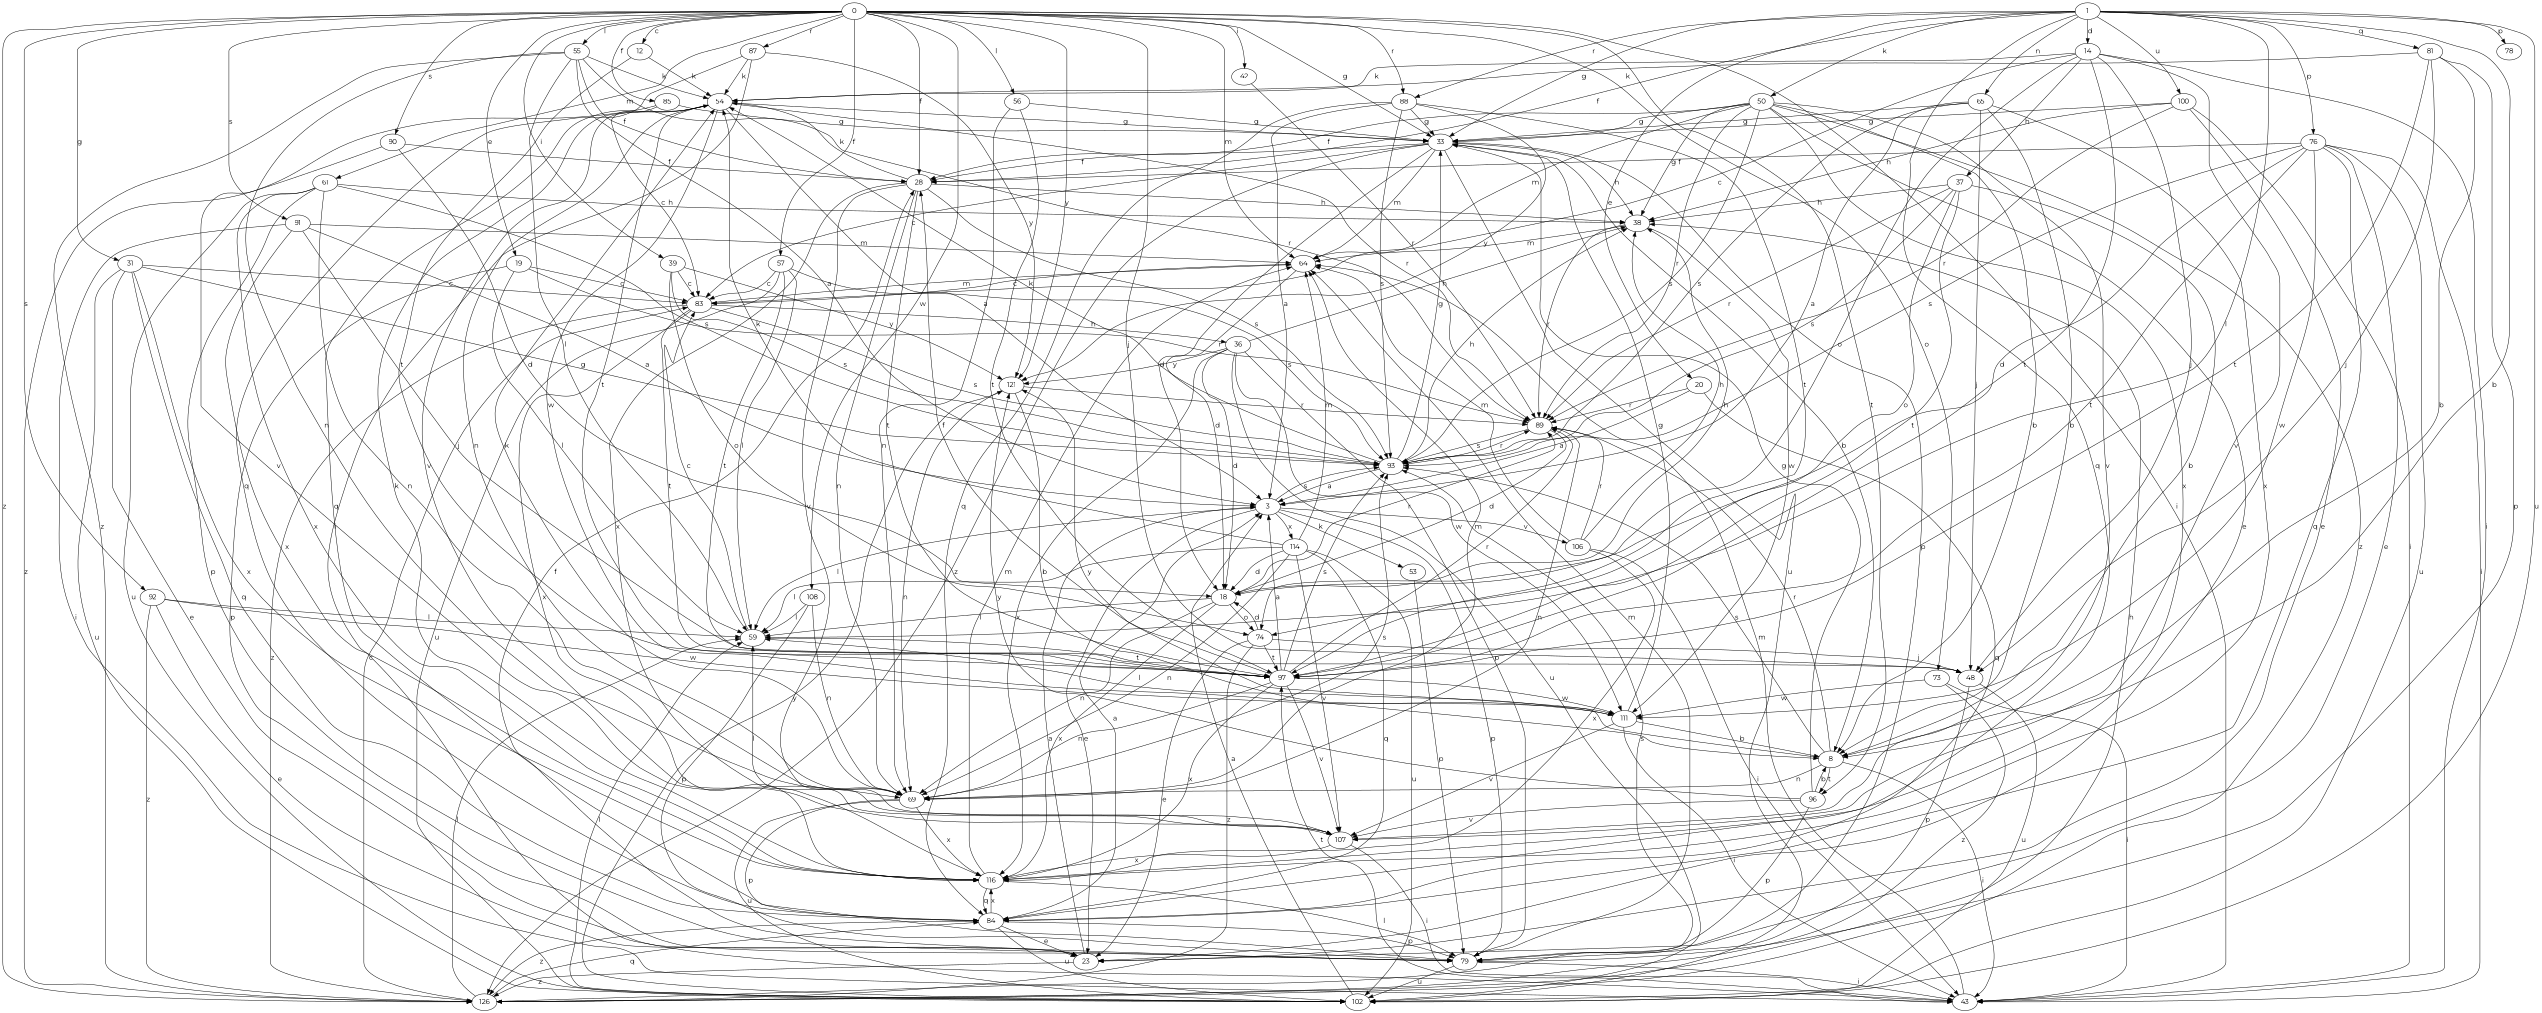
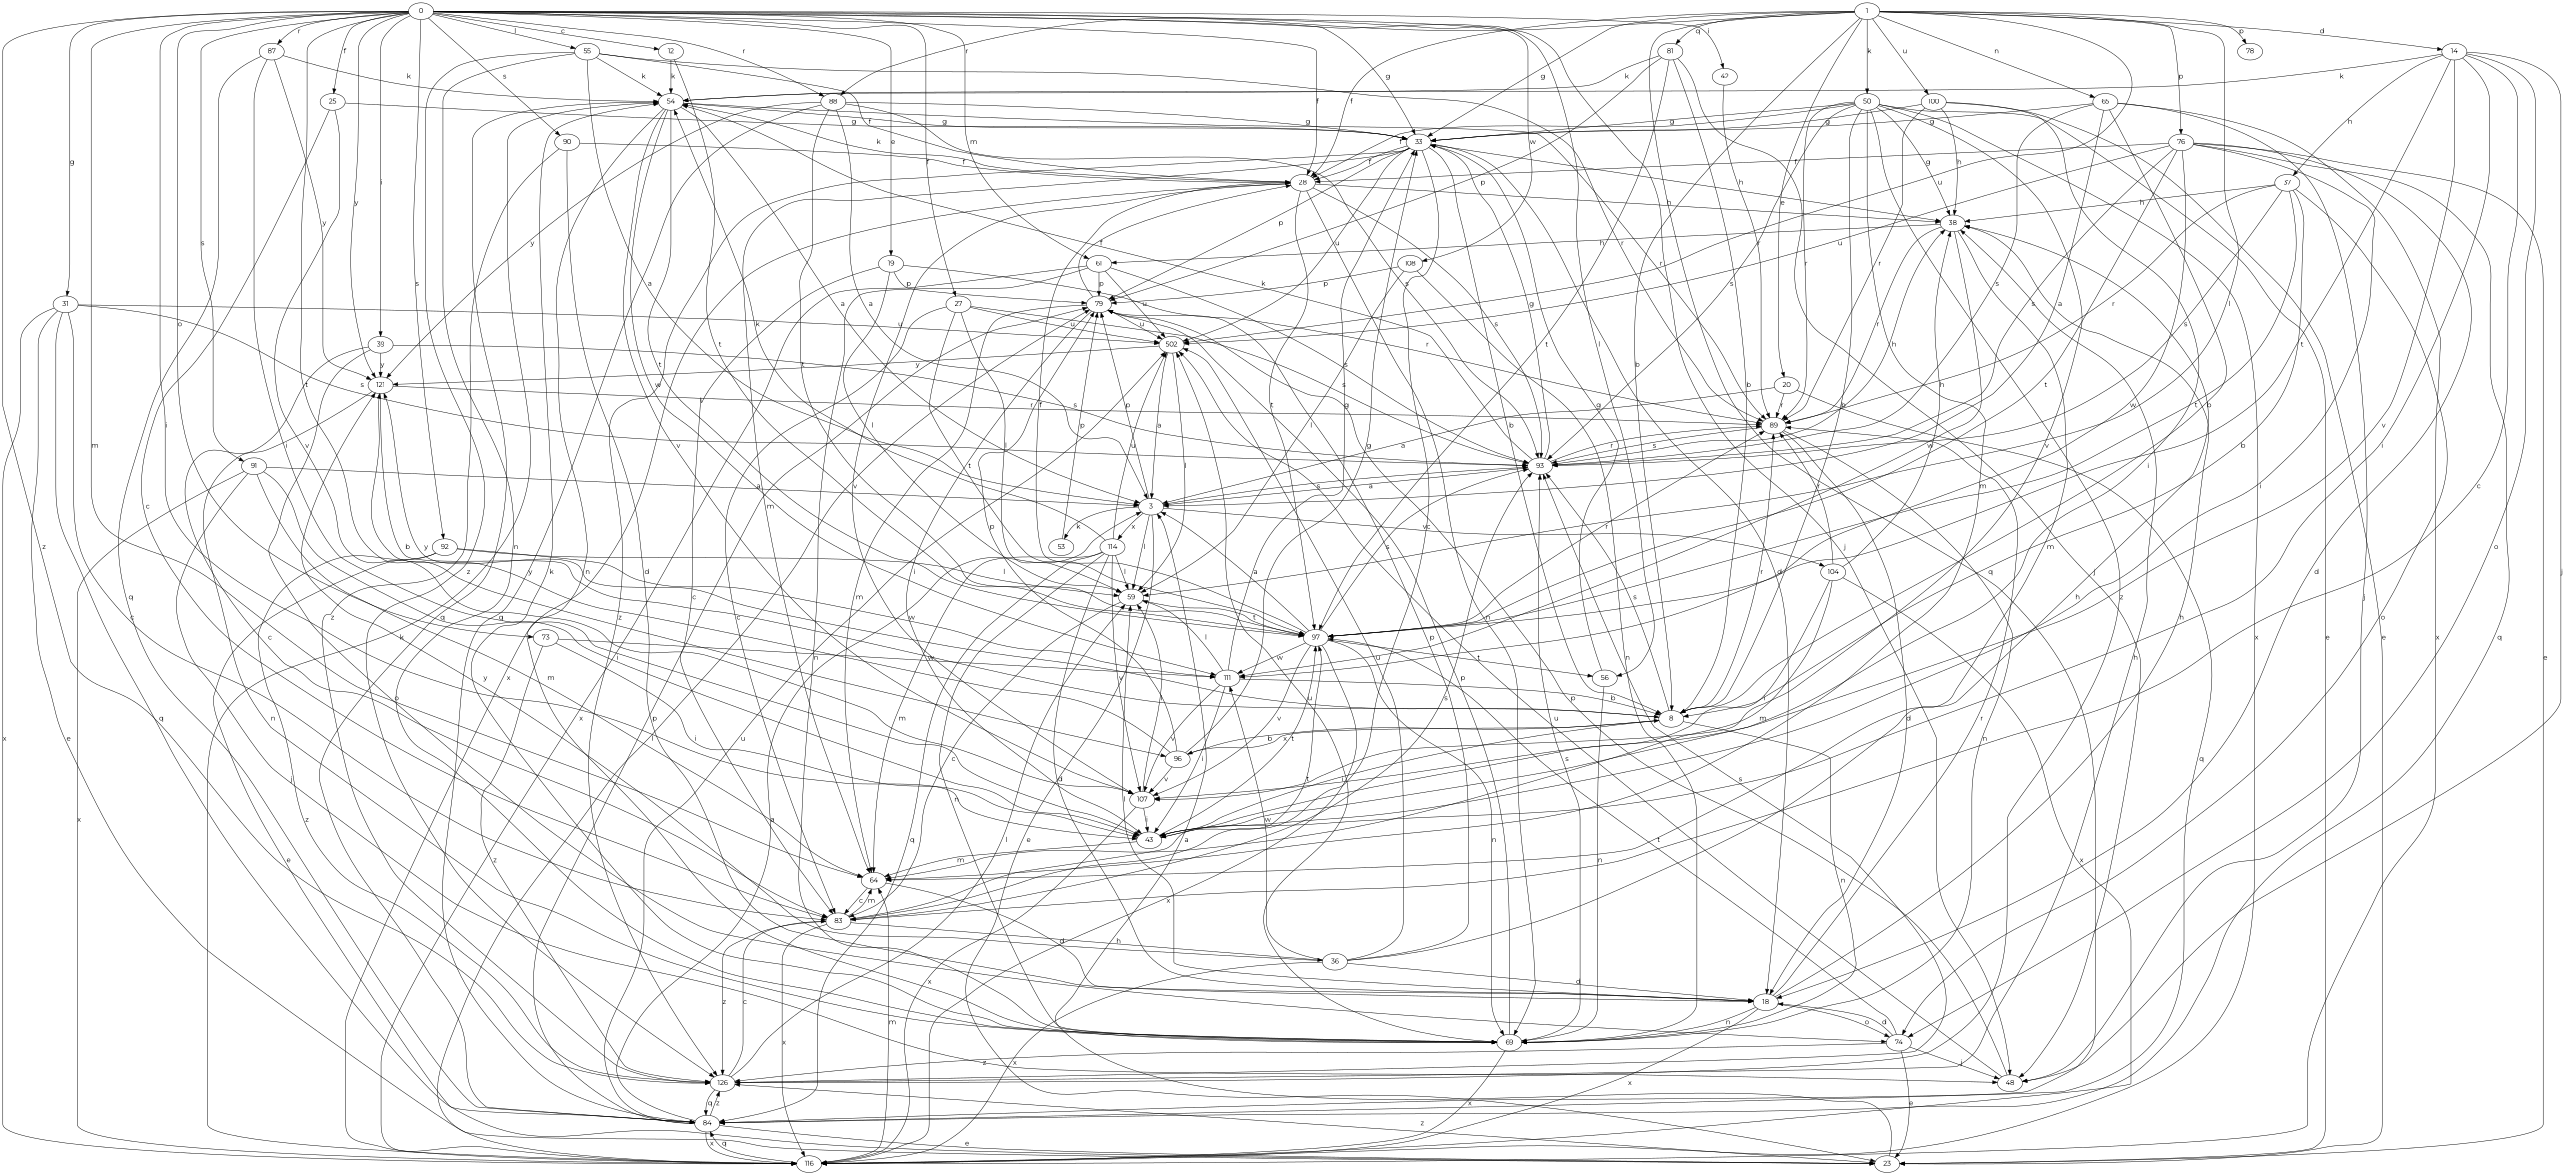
(667, 102) -> (333, 102)
(978, 213) -> (1549, 242)
(781, 264) -> (958, 304)
(563, 347) -> none
(583, 365) -> (362, 385)
(1009, 447) -> (1464, 659)
(1578, 547) -> (1833, 572)
(1365, 676) -> none
(1830, 780) -> (1285, 739)
(1358, 1002) -> (1172, 345)
